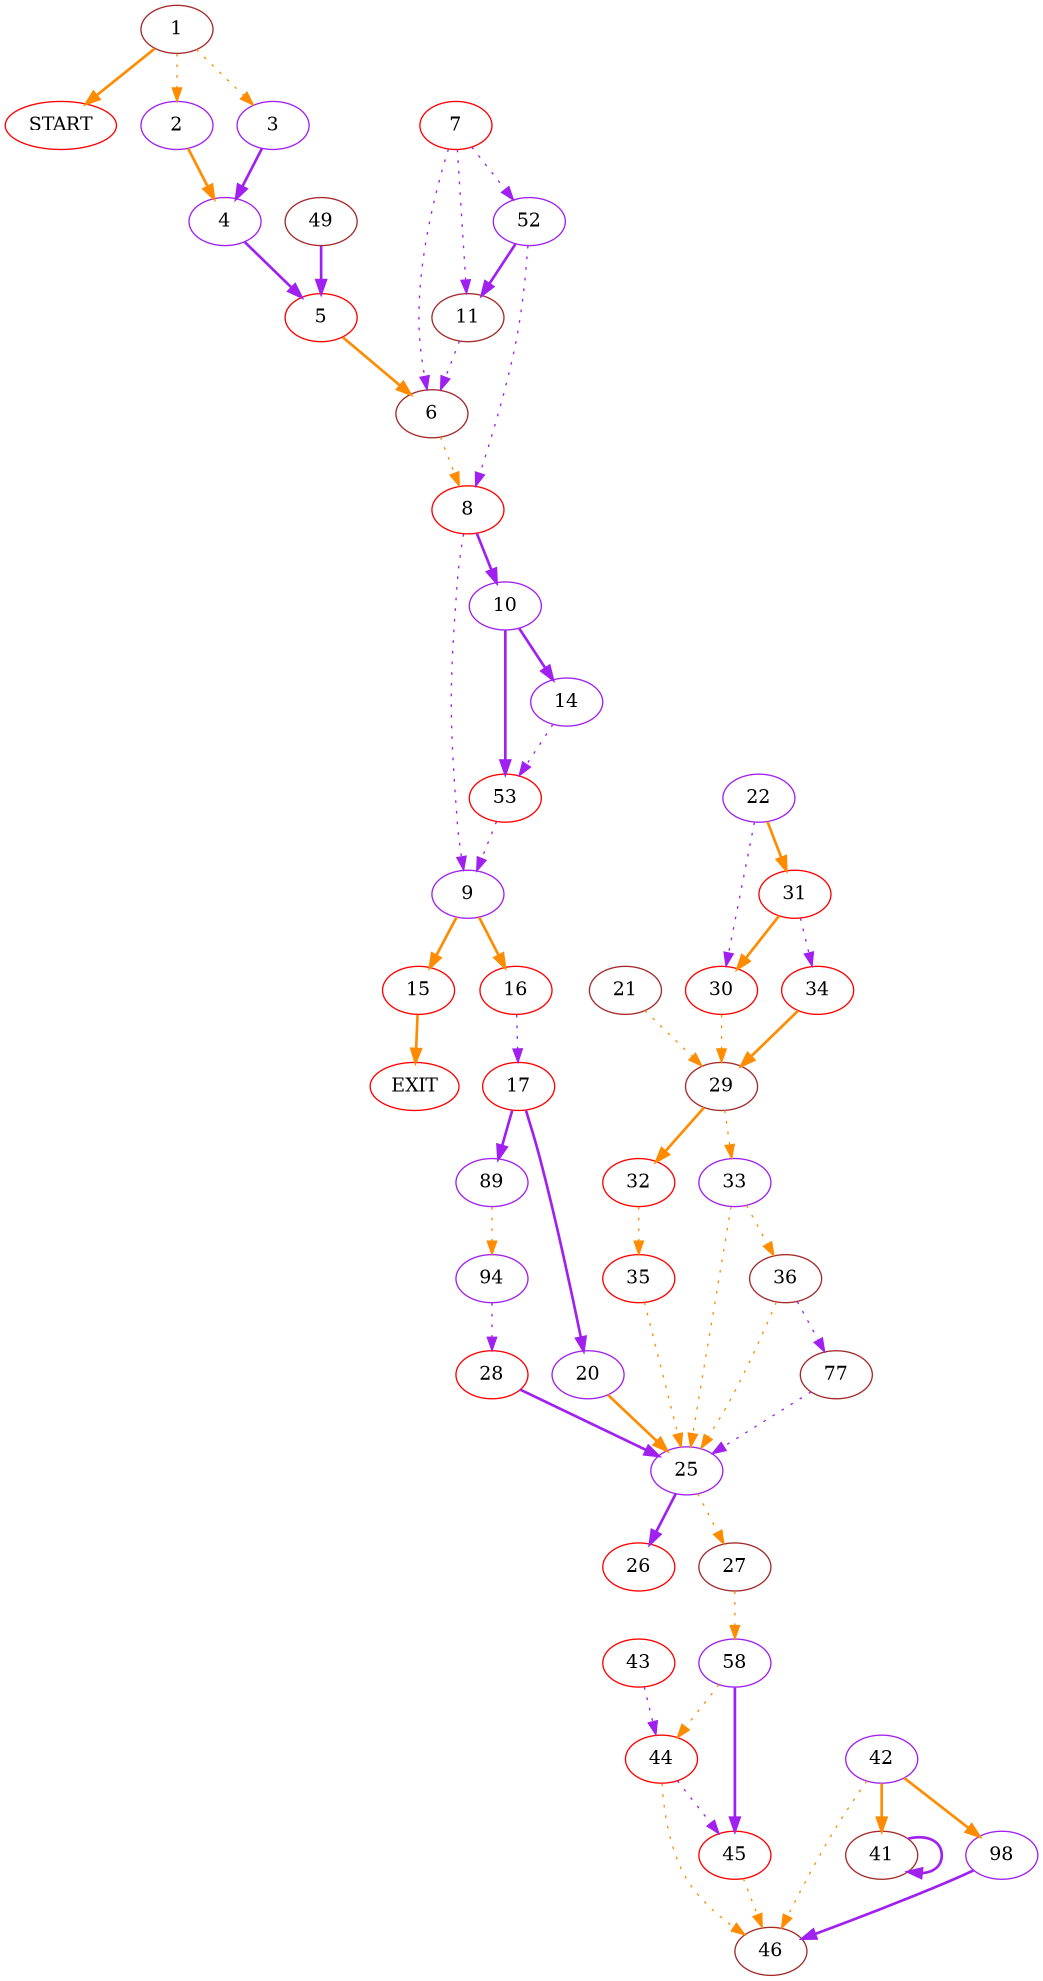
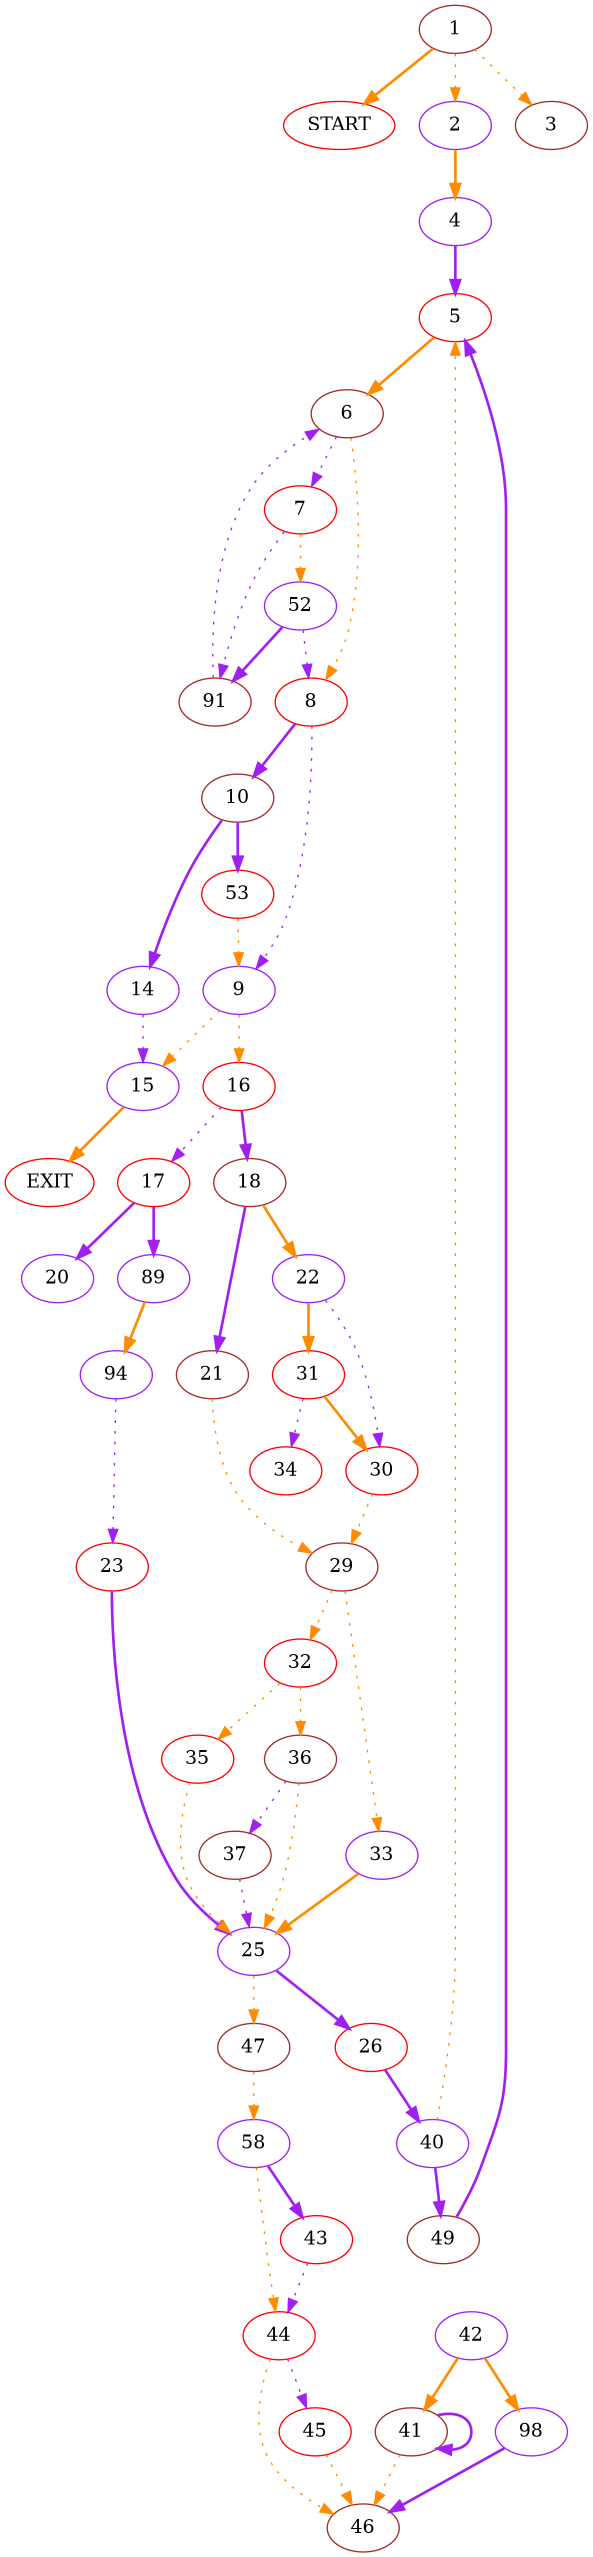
(273, 125) -> (551, 125)
(252, 168) -> none
(488, 168) -> (301, 551)
(423, 262) -> (327, 456)
(468, 318) -> (215, 702)
(505, 606) -> (238, 798)
(540, 744) -> (143, 1032)
(489, 840) -> (238, 936)
(446, 936) -> (196, 1034)
(489, 936) -> (239, 1032)
(419, 990) -> (143, 1086)
(775, 1034) -> none
(685, 1129) -> (324, 1609)
none -> (250, 1183)
(492, 1224) -> (137, 1320)
(757, 1225) -> (301, 1705)
(712, 1320) -> (323, 1899)
(492, 1375) -> (112, 1567)
(836, 1375) -> (235, 1855)
(633, 1418) -> none
(735, 1567) -> (254, 2047)
(735, 1752) -> (281, 2186)
(825, 1847) -> (390, 2474)
none -> (433, 2144)
